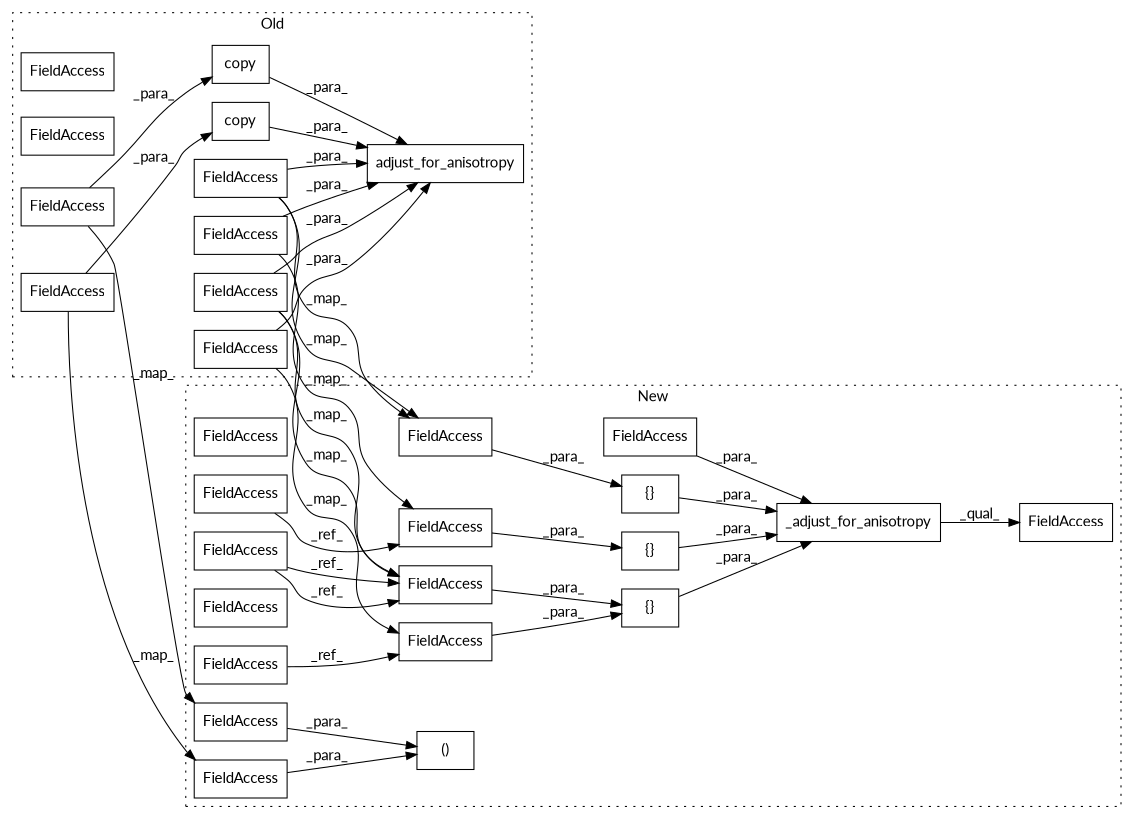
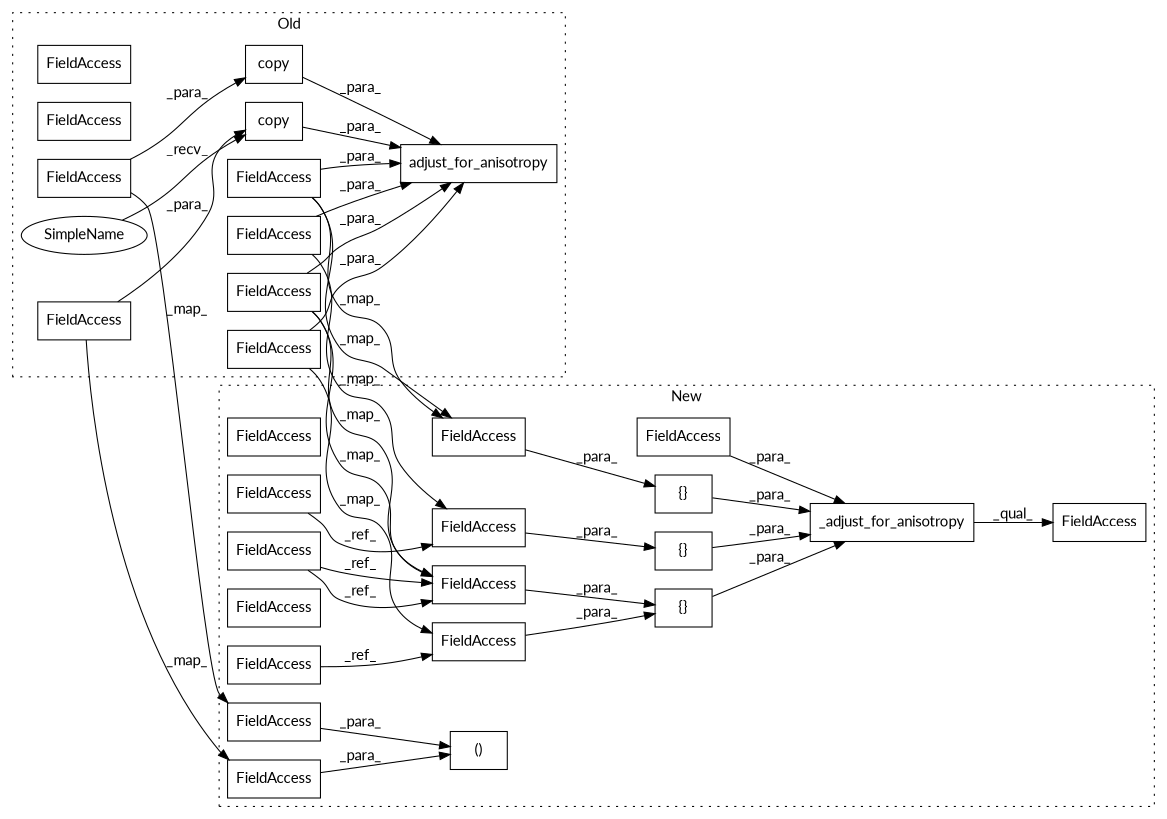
none -> (84, 235)
